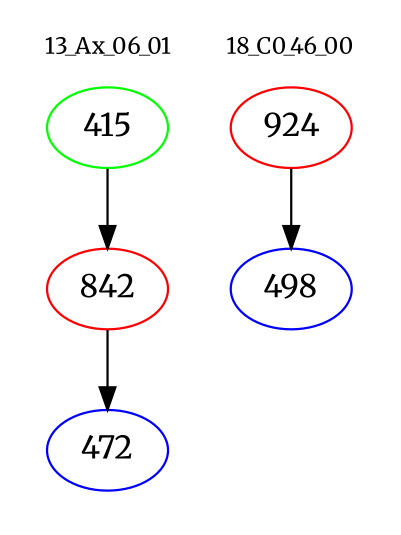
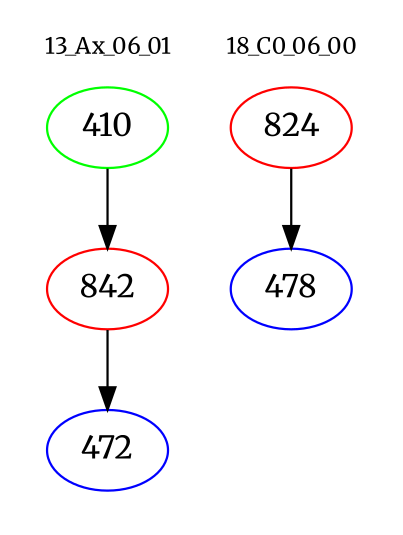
(291, 48) -> (292, 48)
(108, 128) -> (108, 128)
(291, 128) -> (291, 128)
(291, 289) -> (291, 289)
